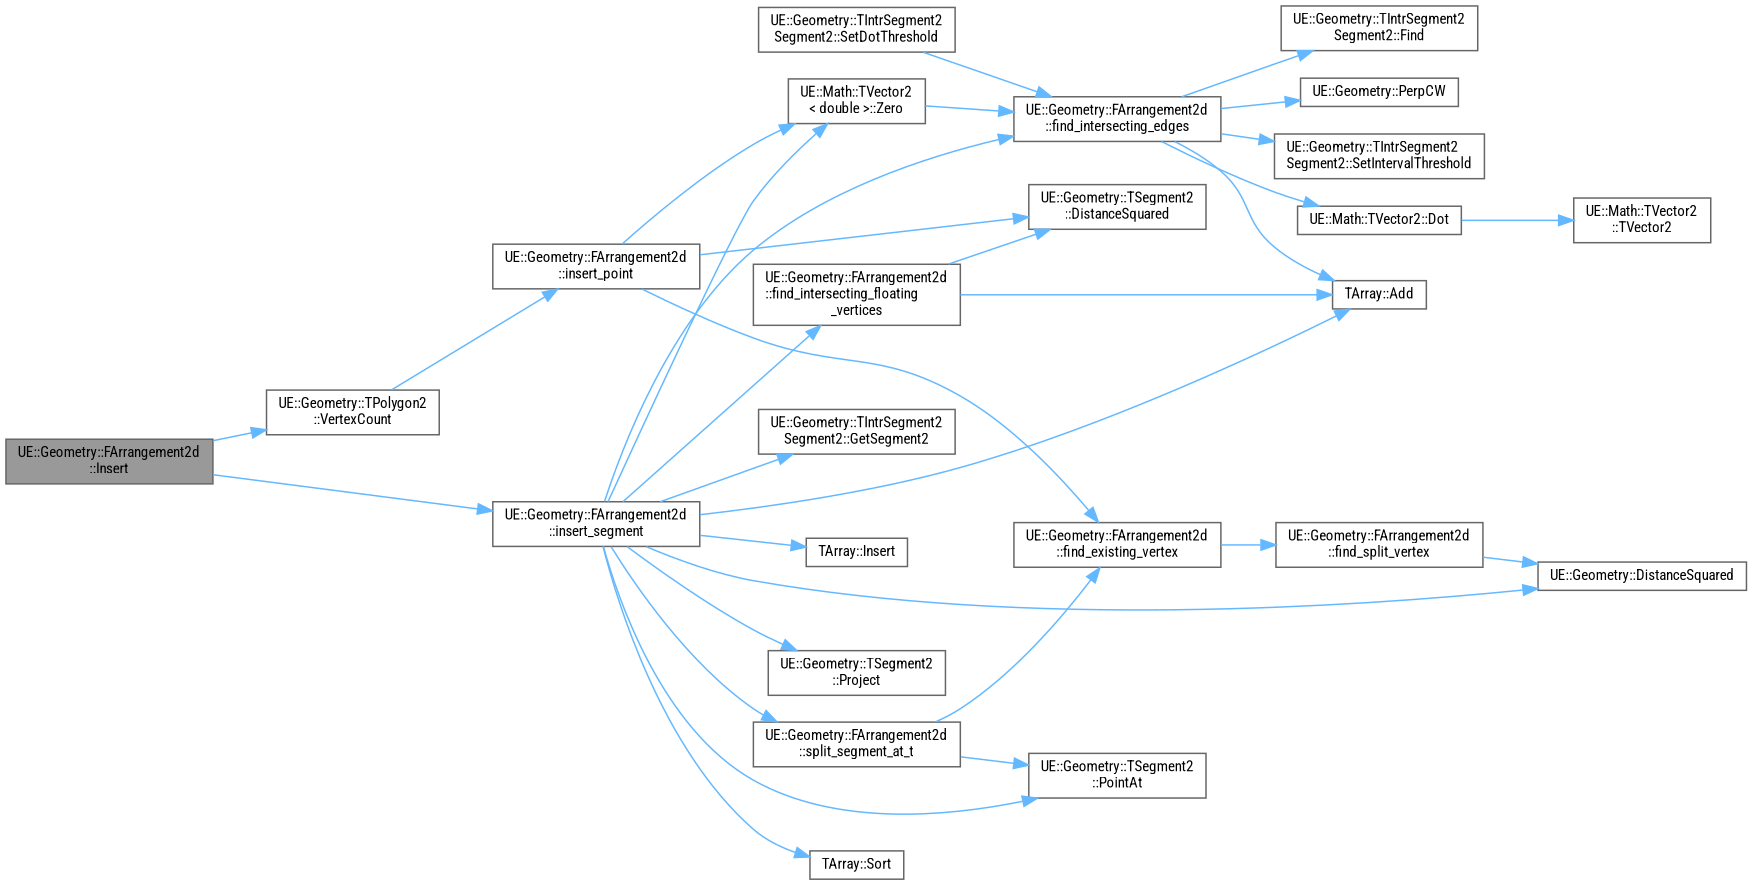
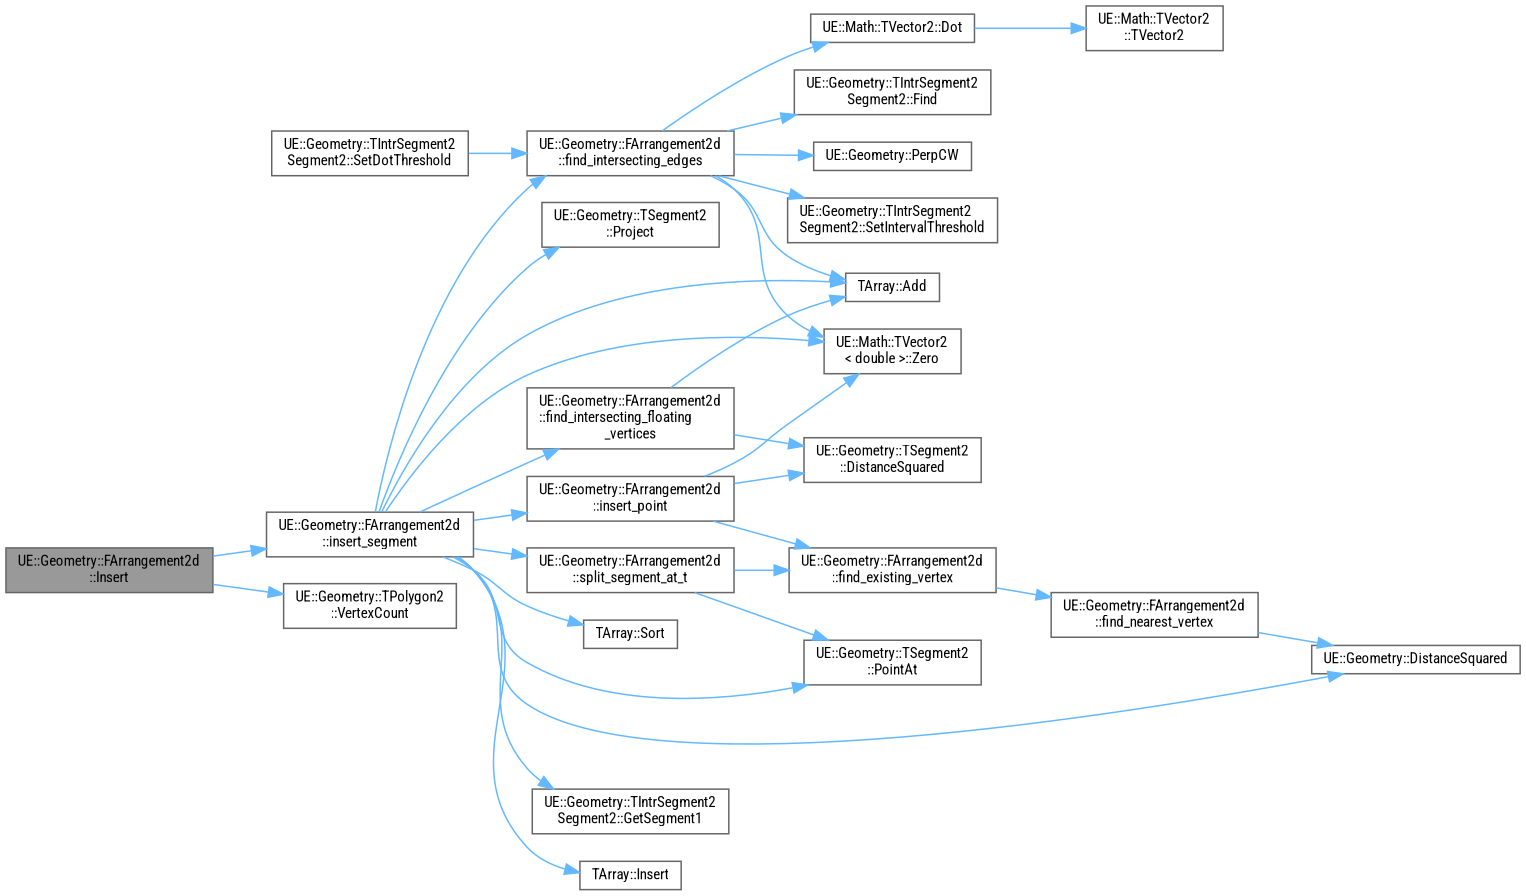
(962, 108) -> (761, 254)
(468, 343) -> (493, 518)
(857, 432) -> (631, 811)
(1379, 545) -> (1155, 615)
